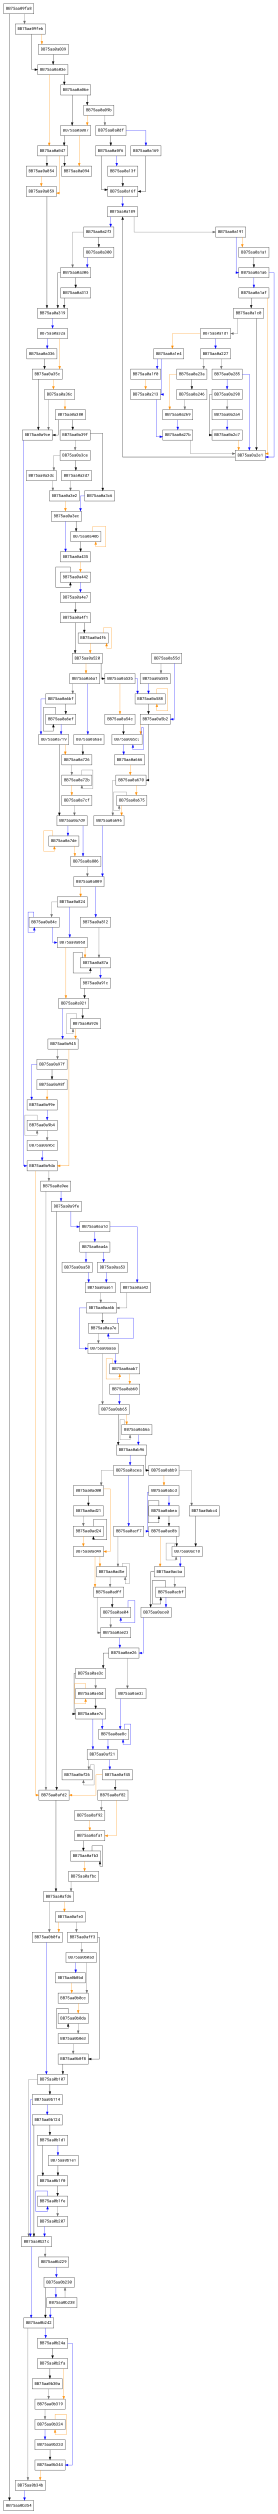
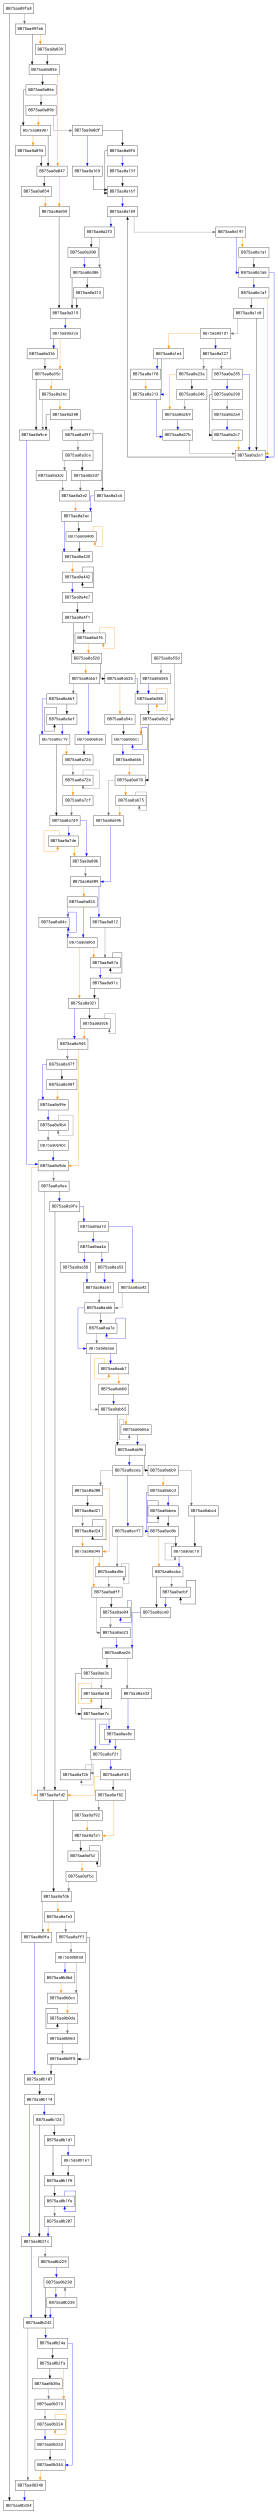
(65, 160) -> (41, 160)
(175, 692) -> (174, 692)
(29, 2152) -> none
